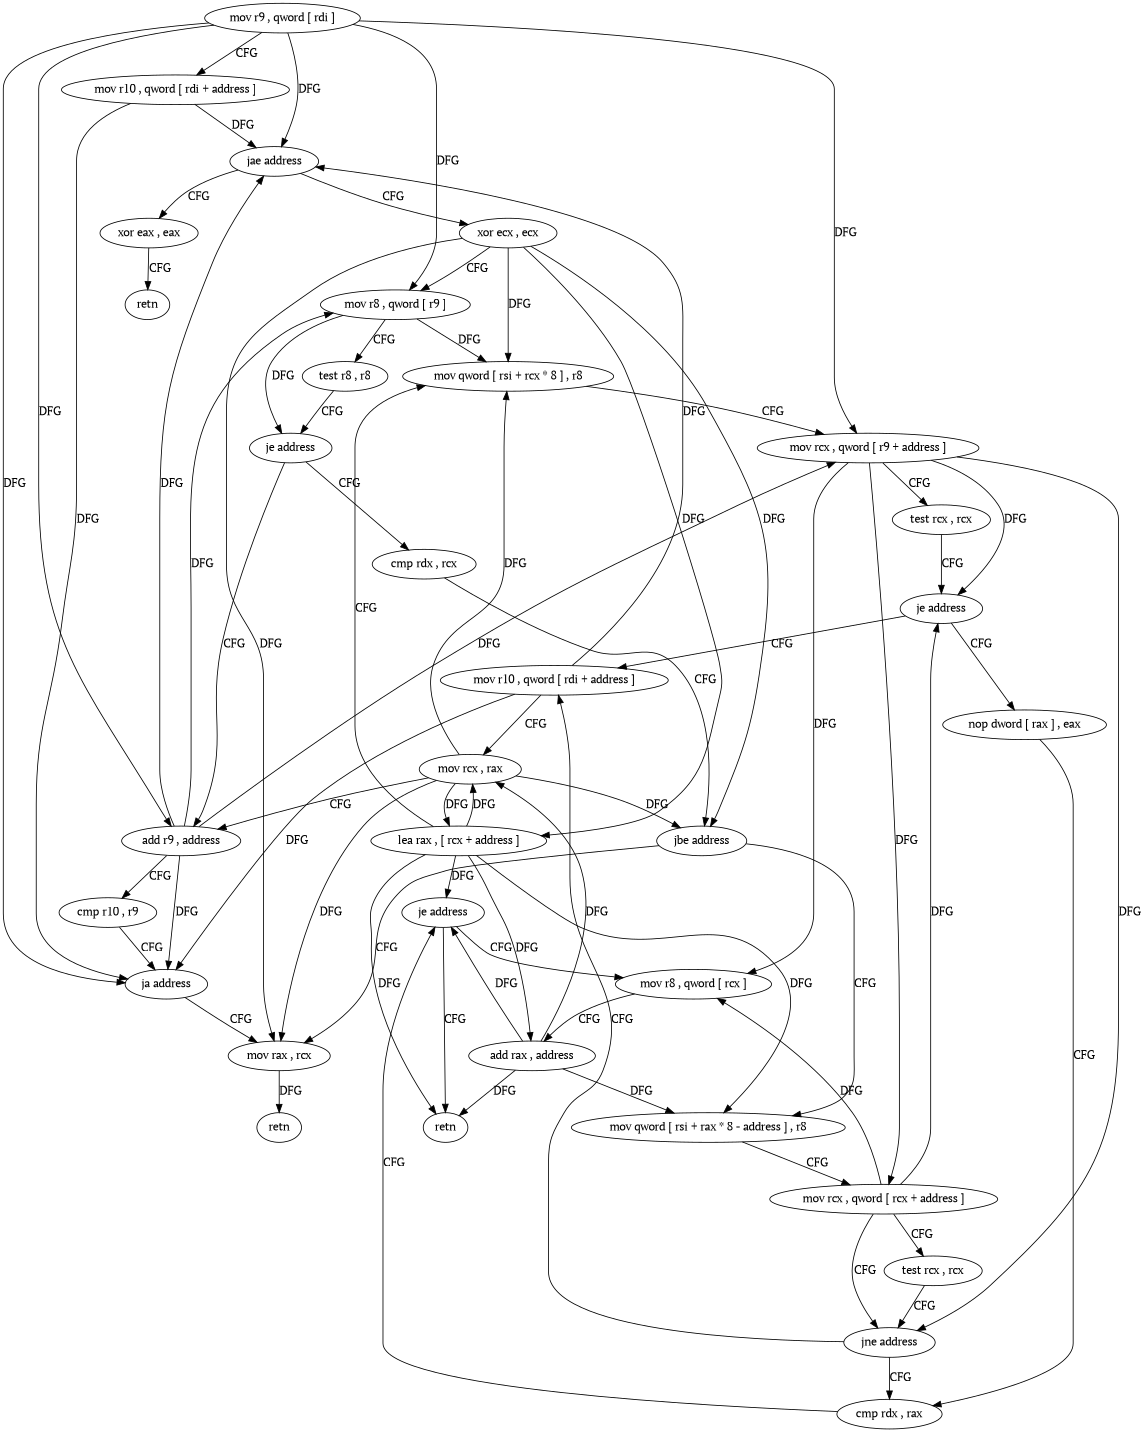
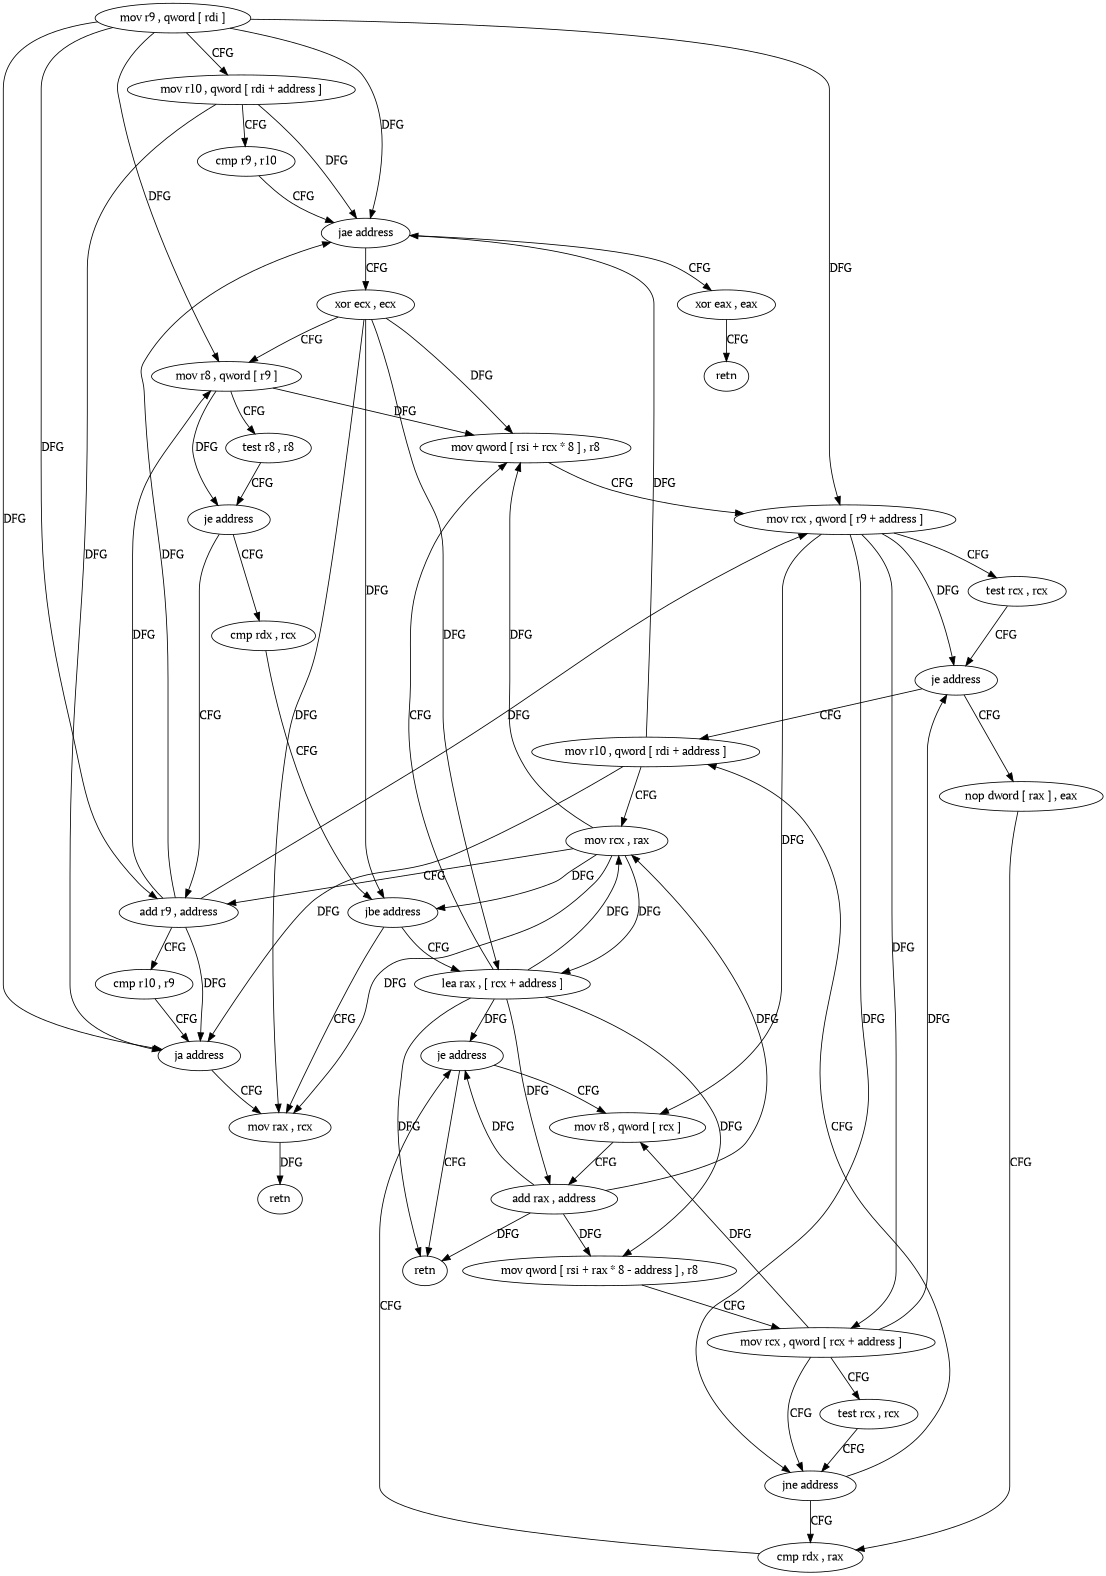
none -> (246, 161)
(854, 960) -> (424, 952)
